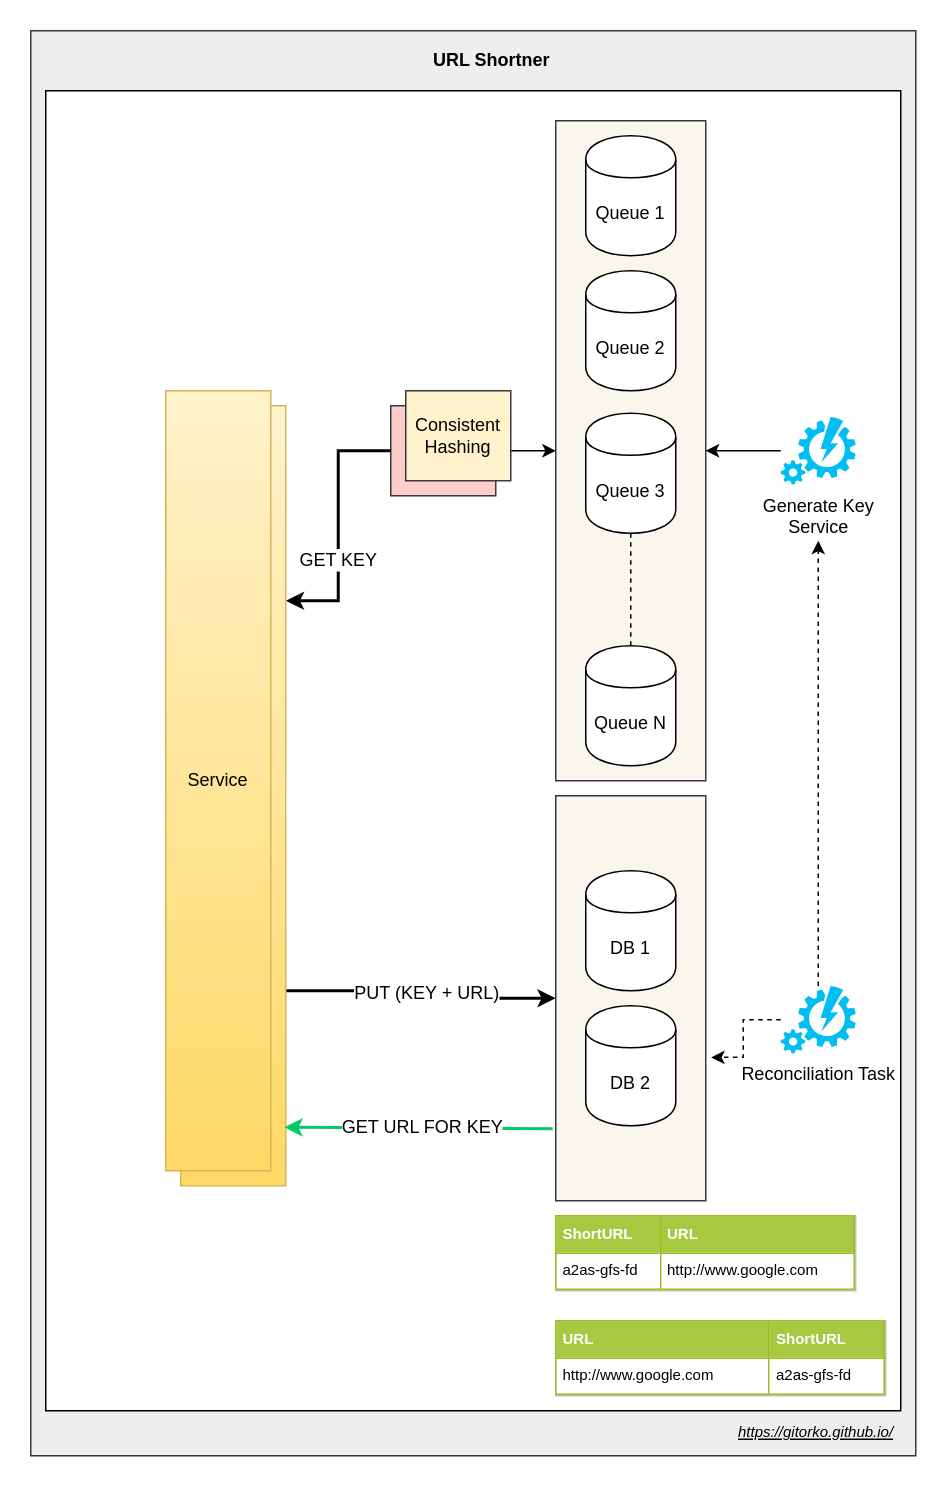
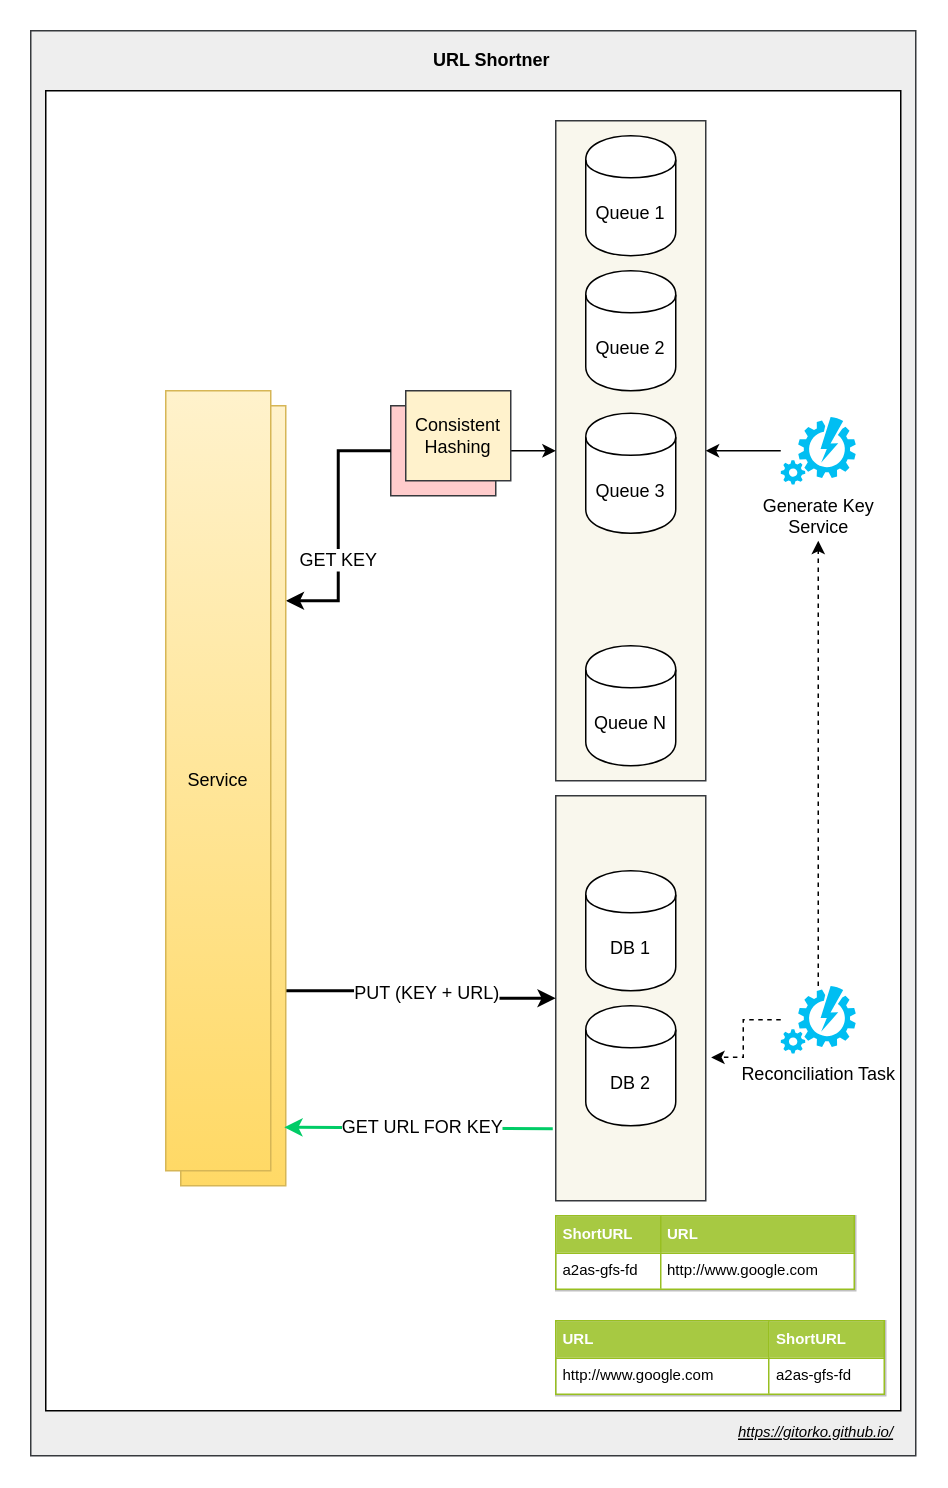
(631, 590) -> none
